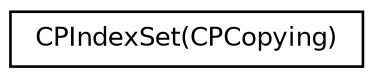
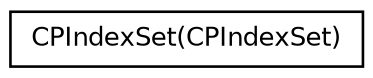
(187, 39) -> (187, 39)
